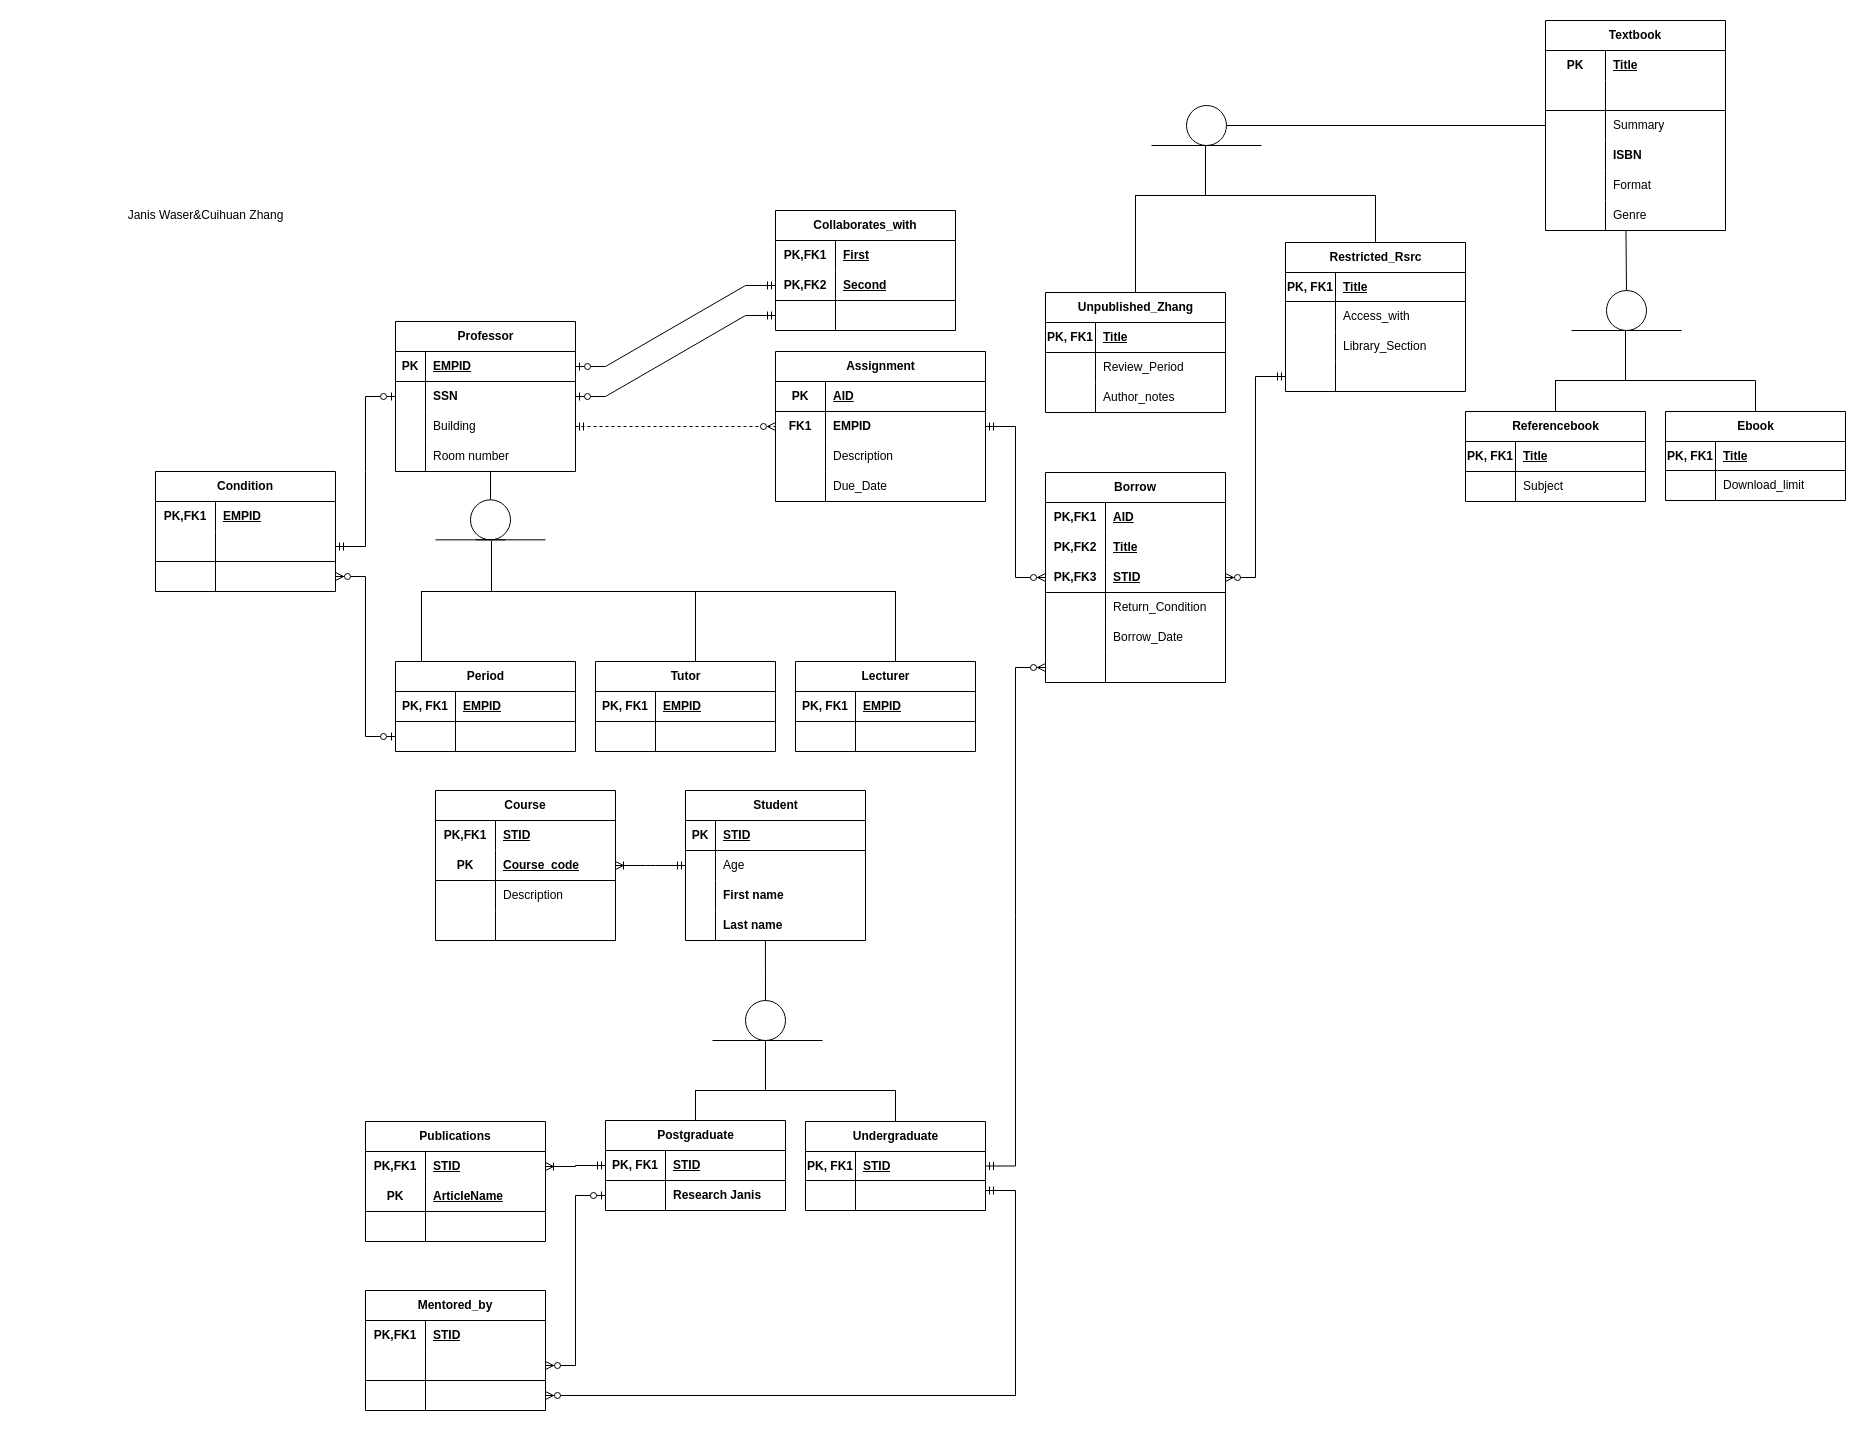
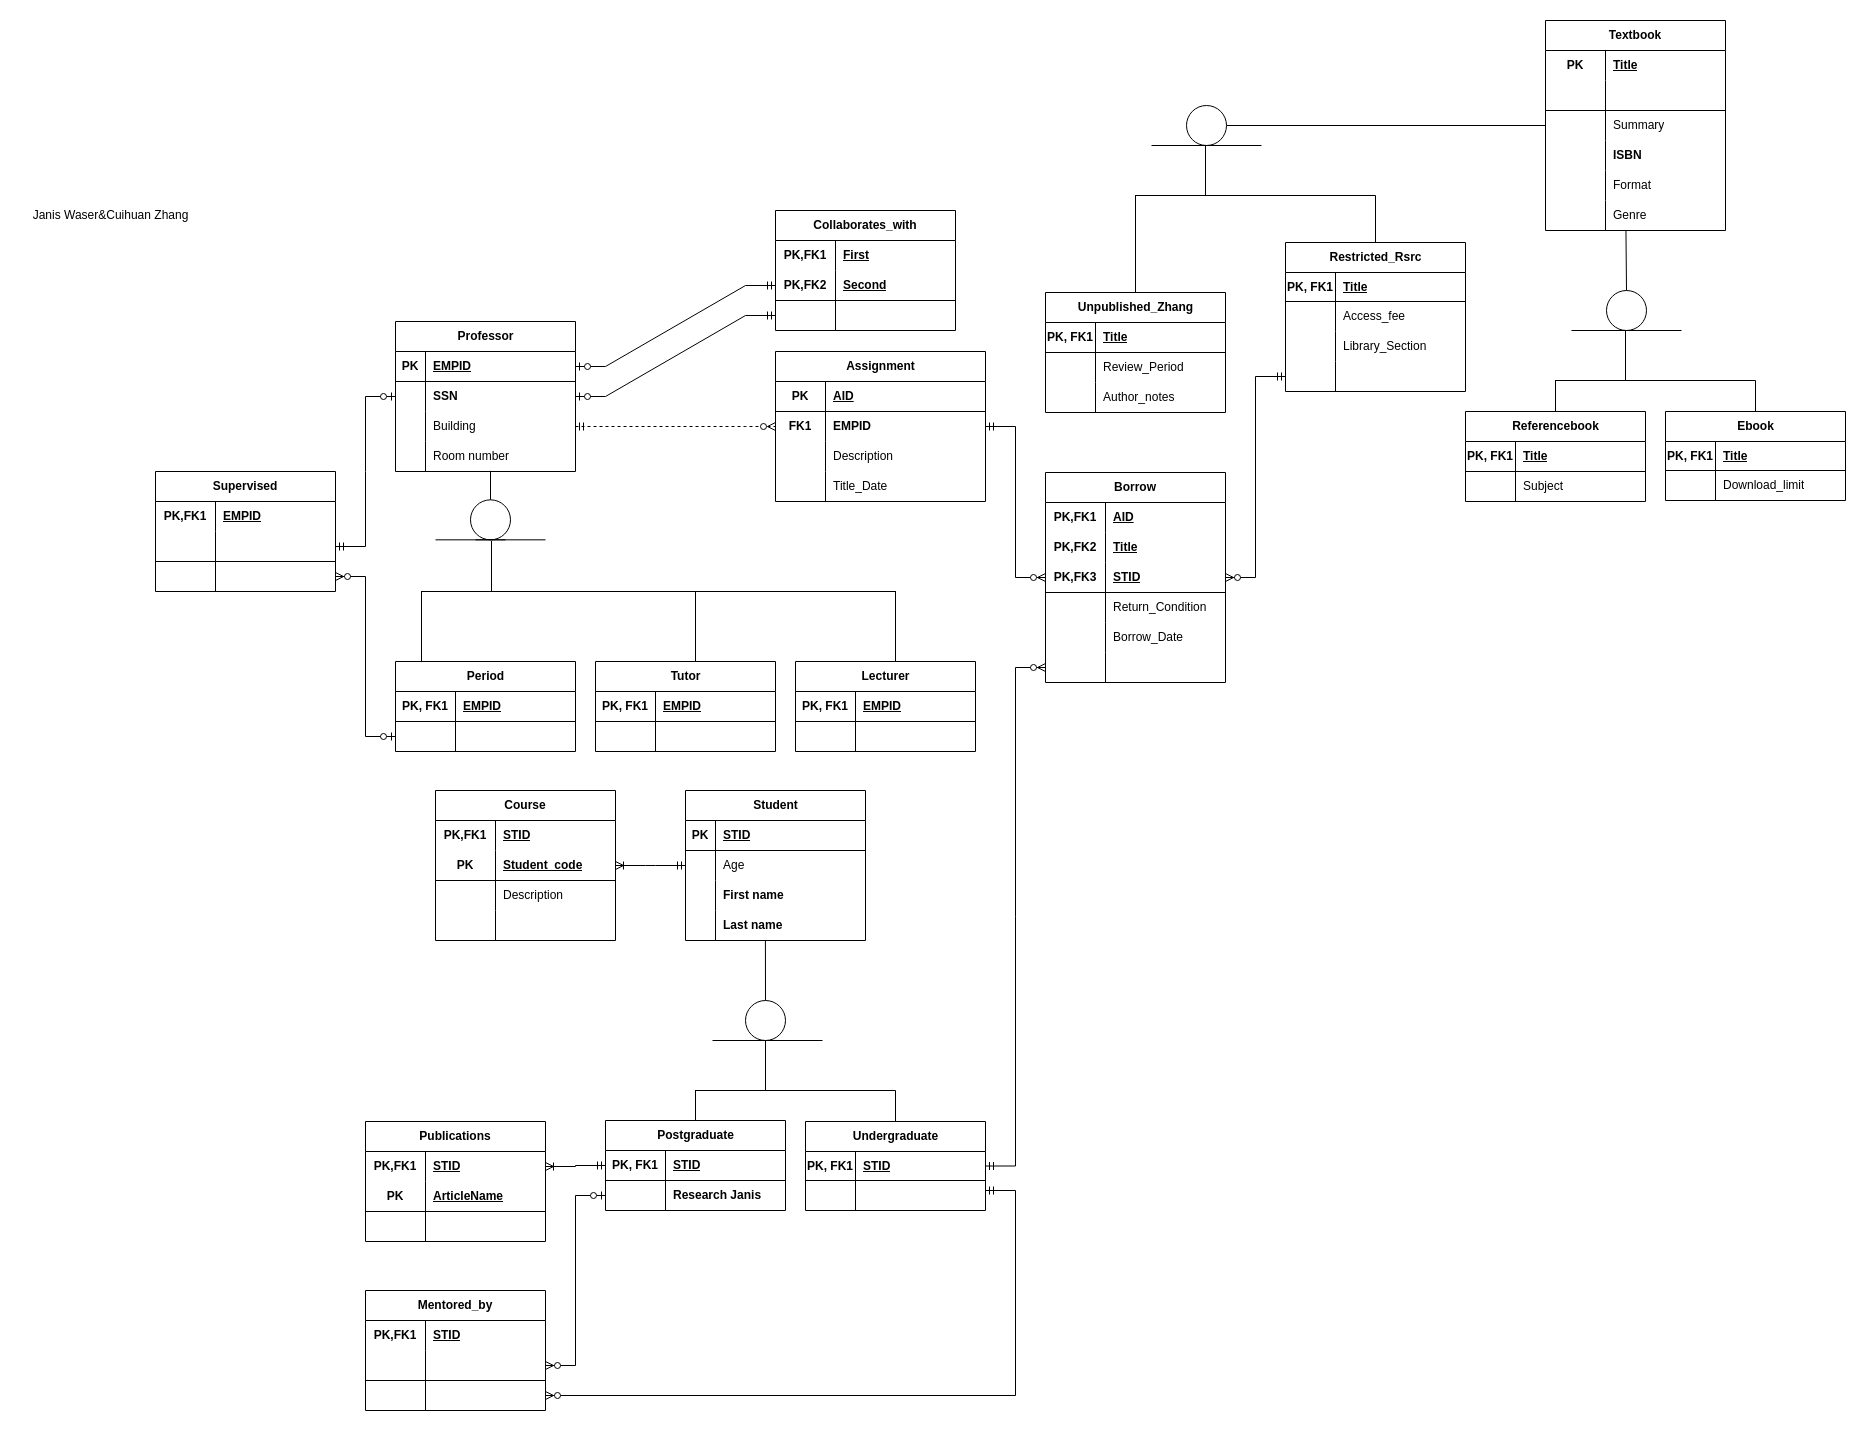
(206, 216) -> (111, 216)
(1379, 317) -> (1377, 317)
(246, 487) -> (246, 487)
(860, 487) -> (864, 487)
(540, 866) -> (544, 866)
